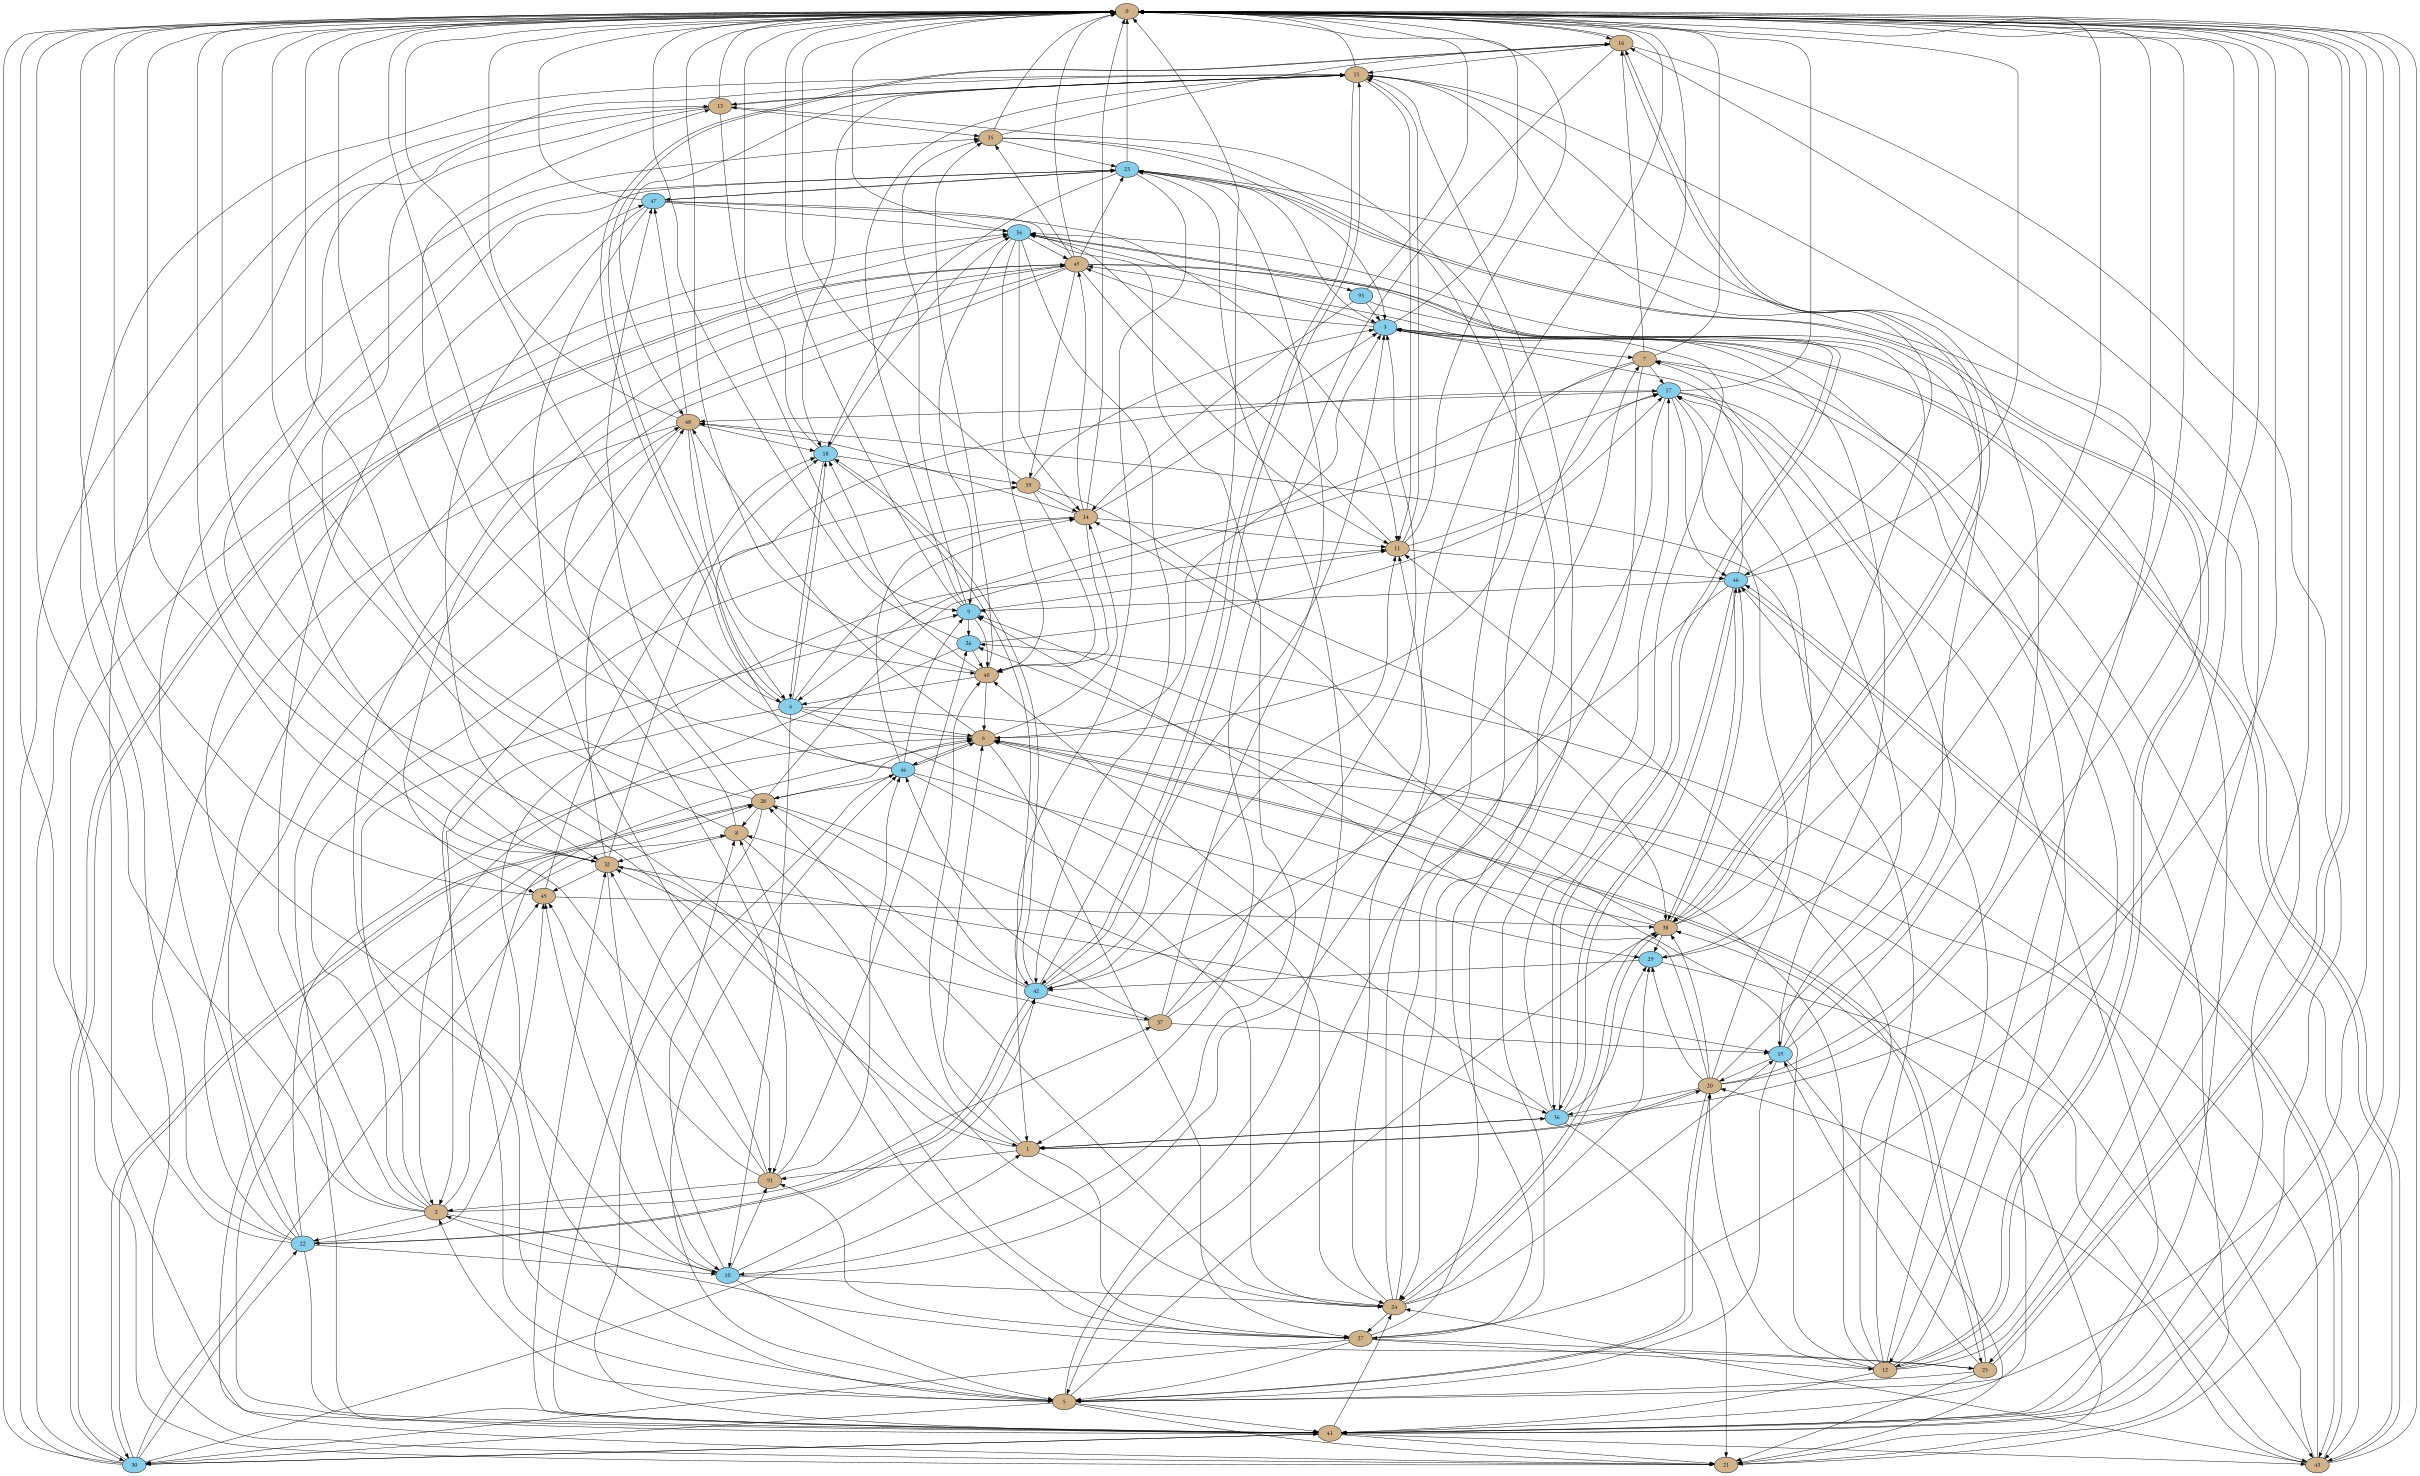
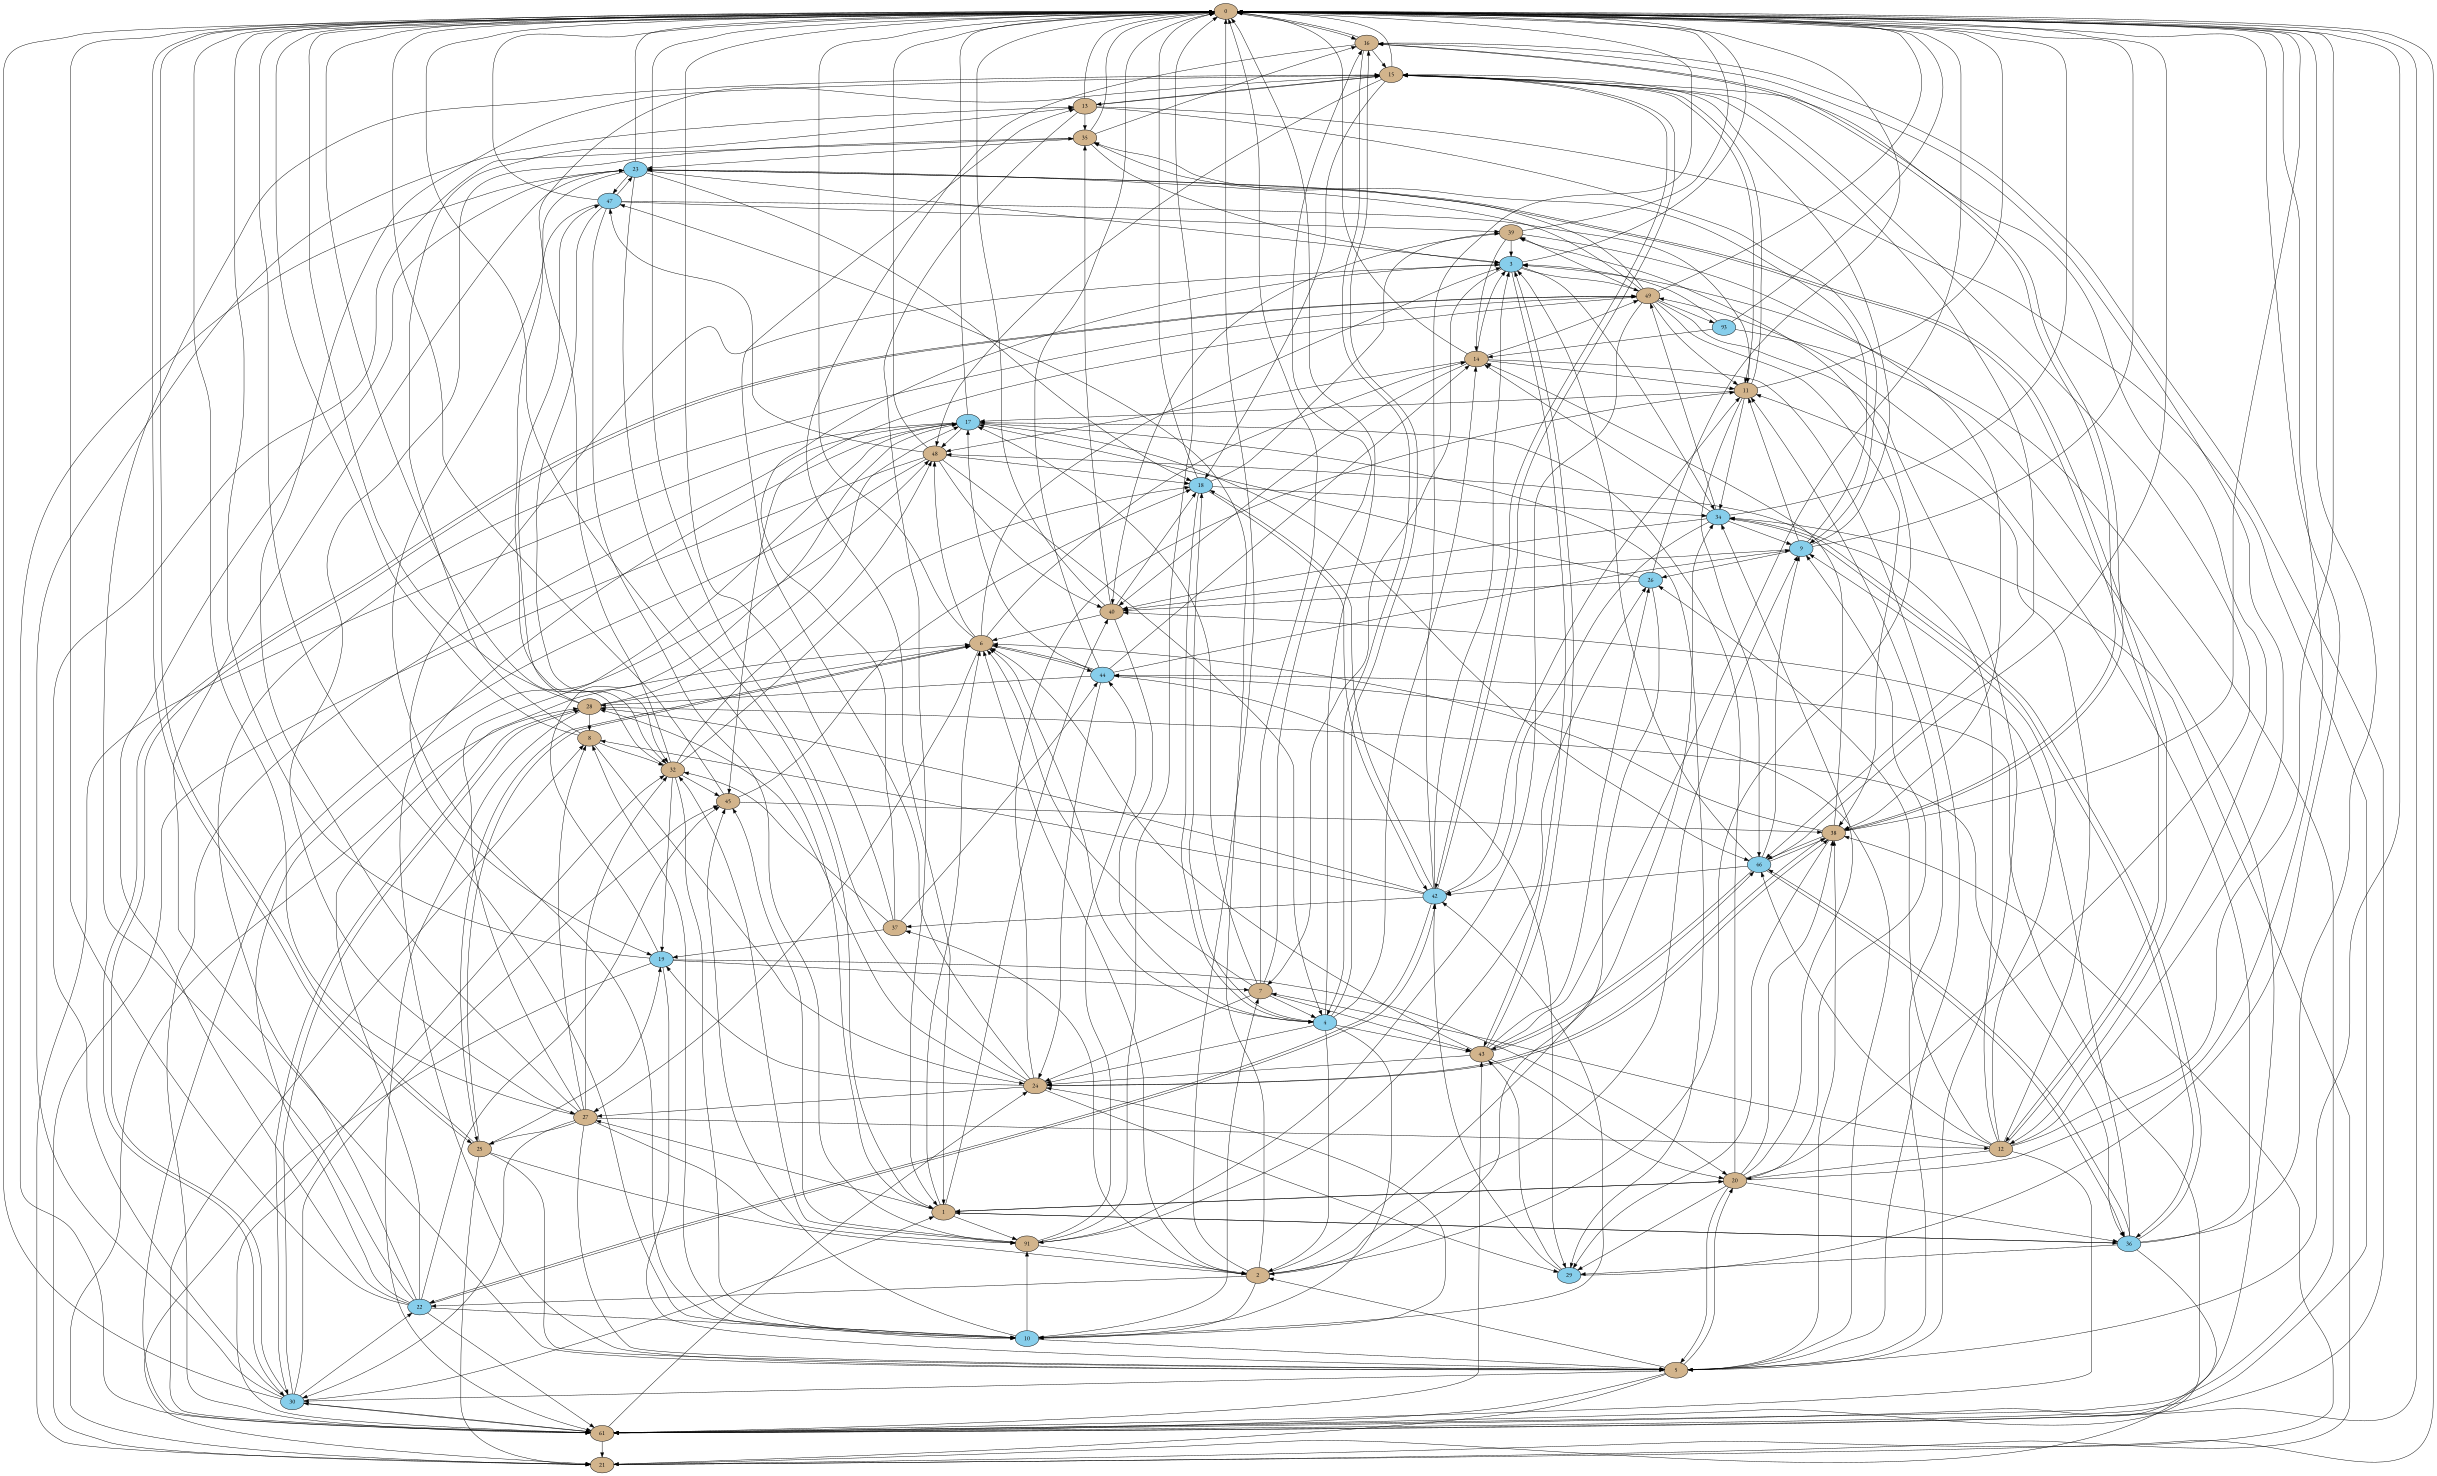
(826, 216) -> (1036, 216)
(1319, 566) -> none
(1330, 1433) -> (602, 1433)
